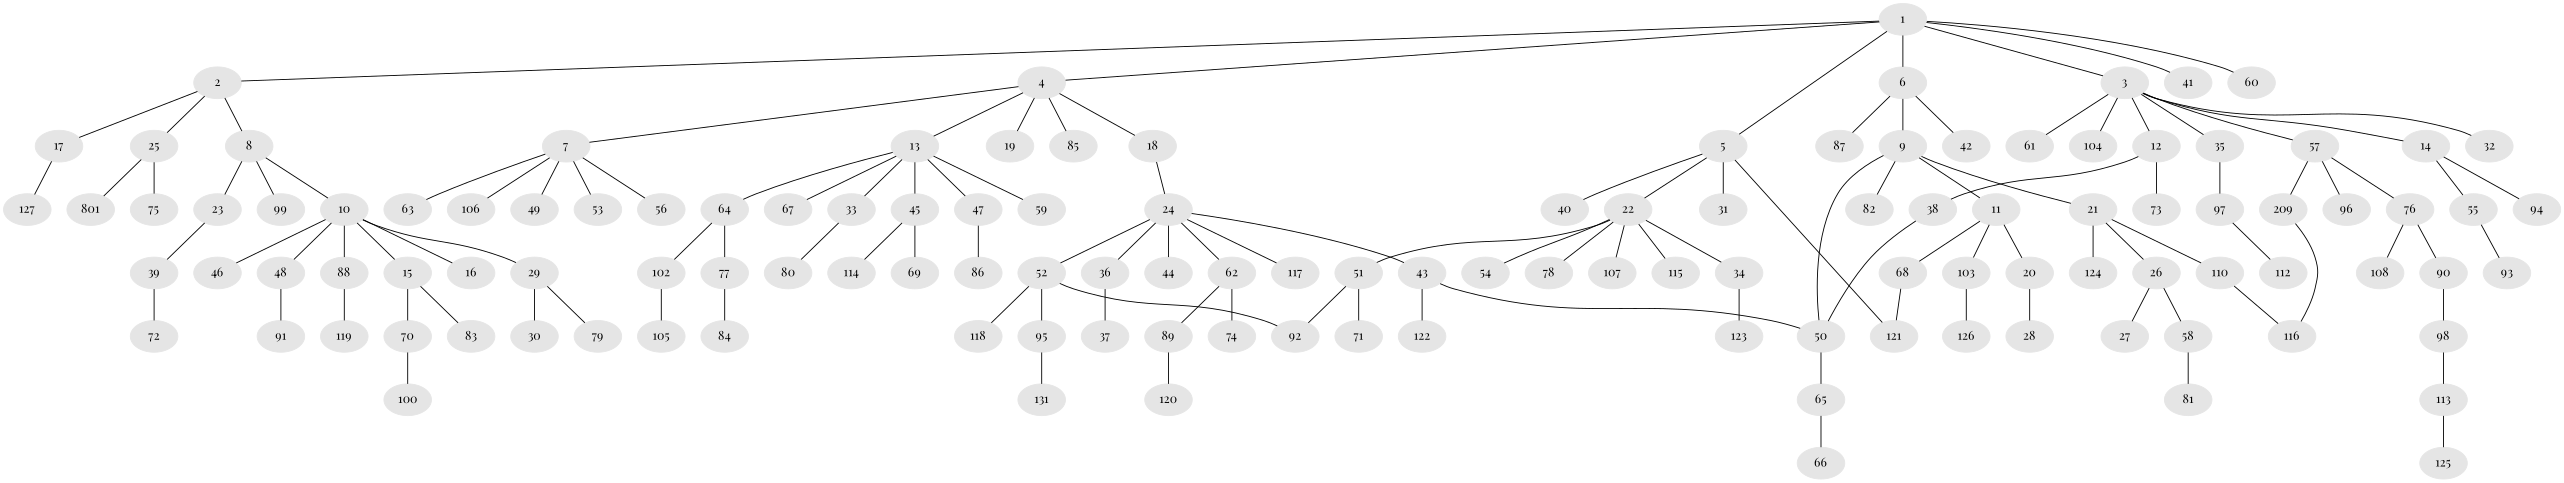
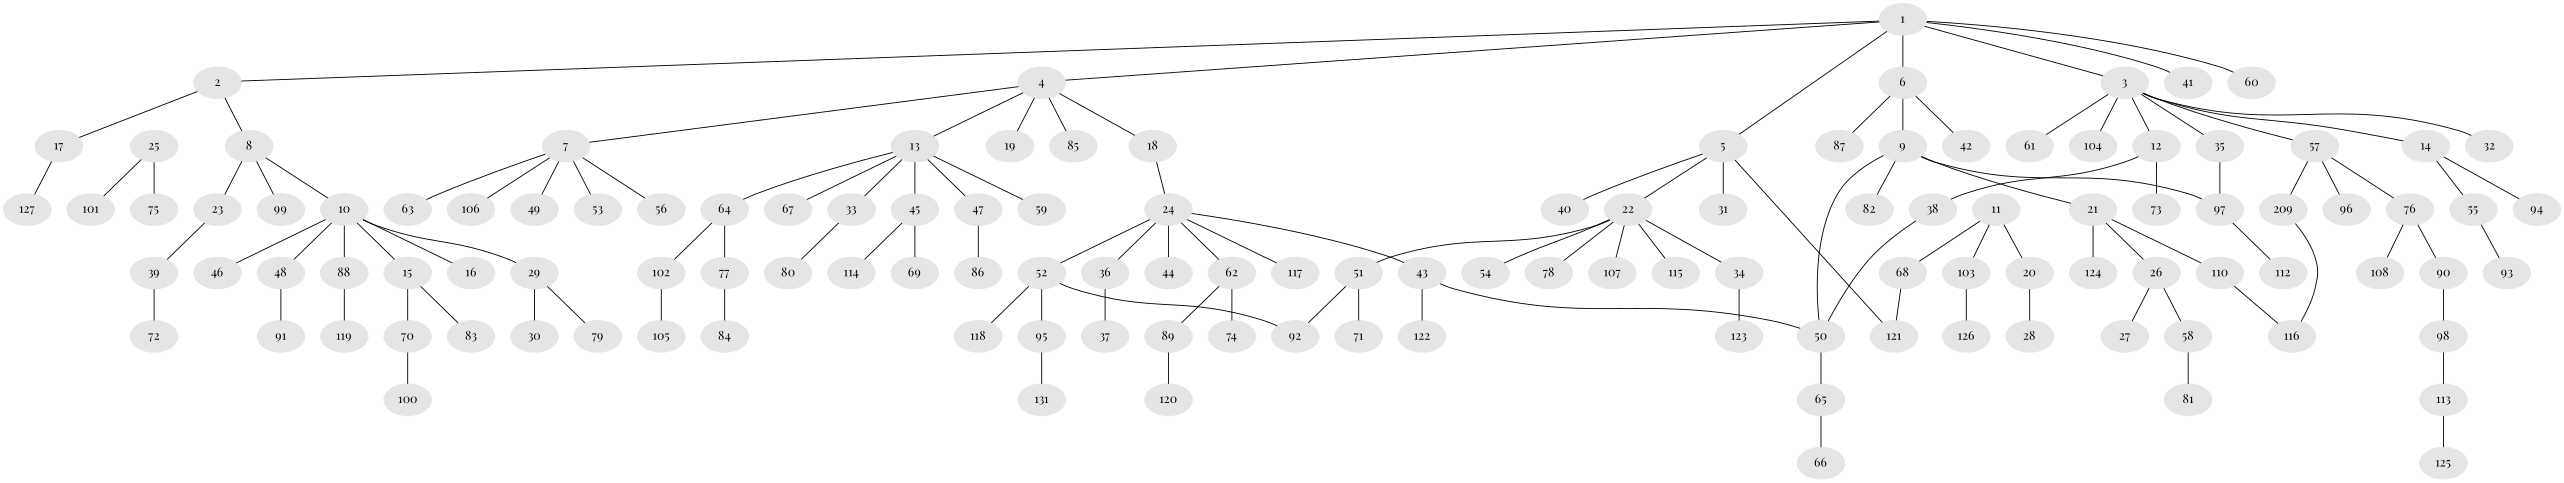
(186, 114) -> none
(1950, 178) -> (2090, 178)
(91, 210) -> (91, 210)
